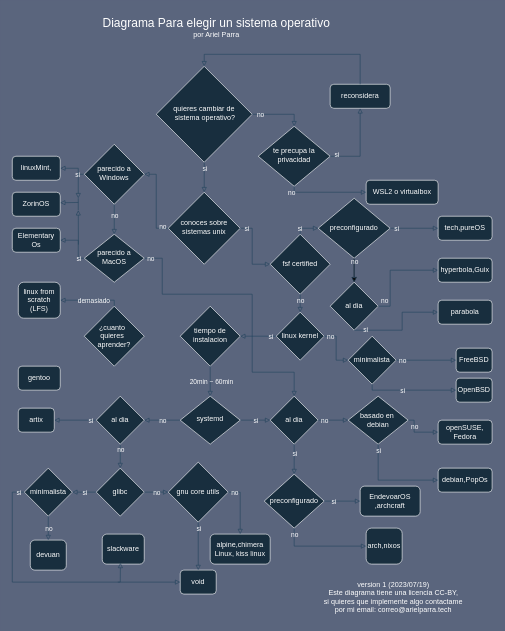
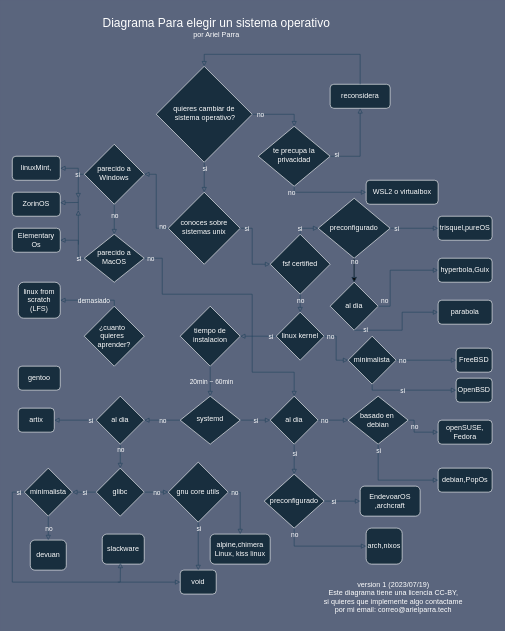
(465, 228) -> (465, 228)
